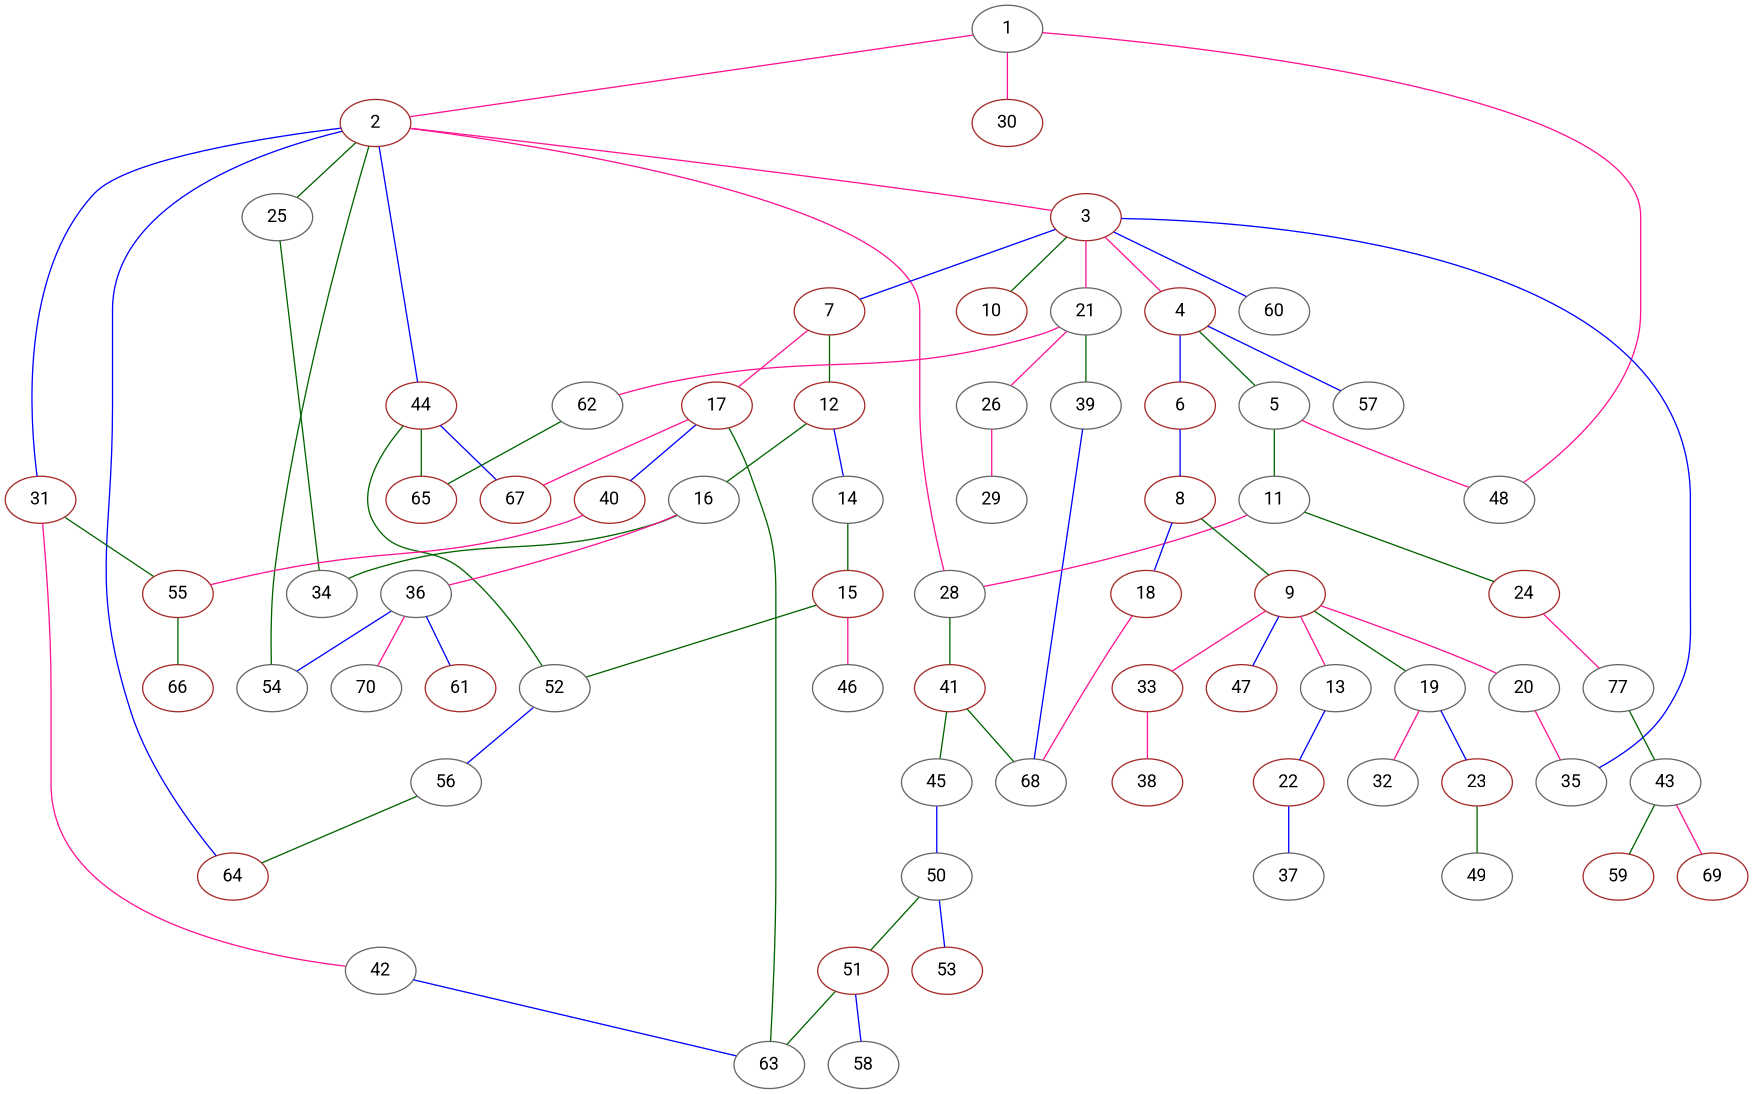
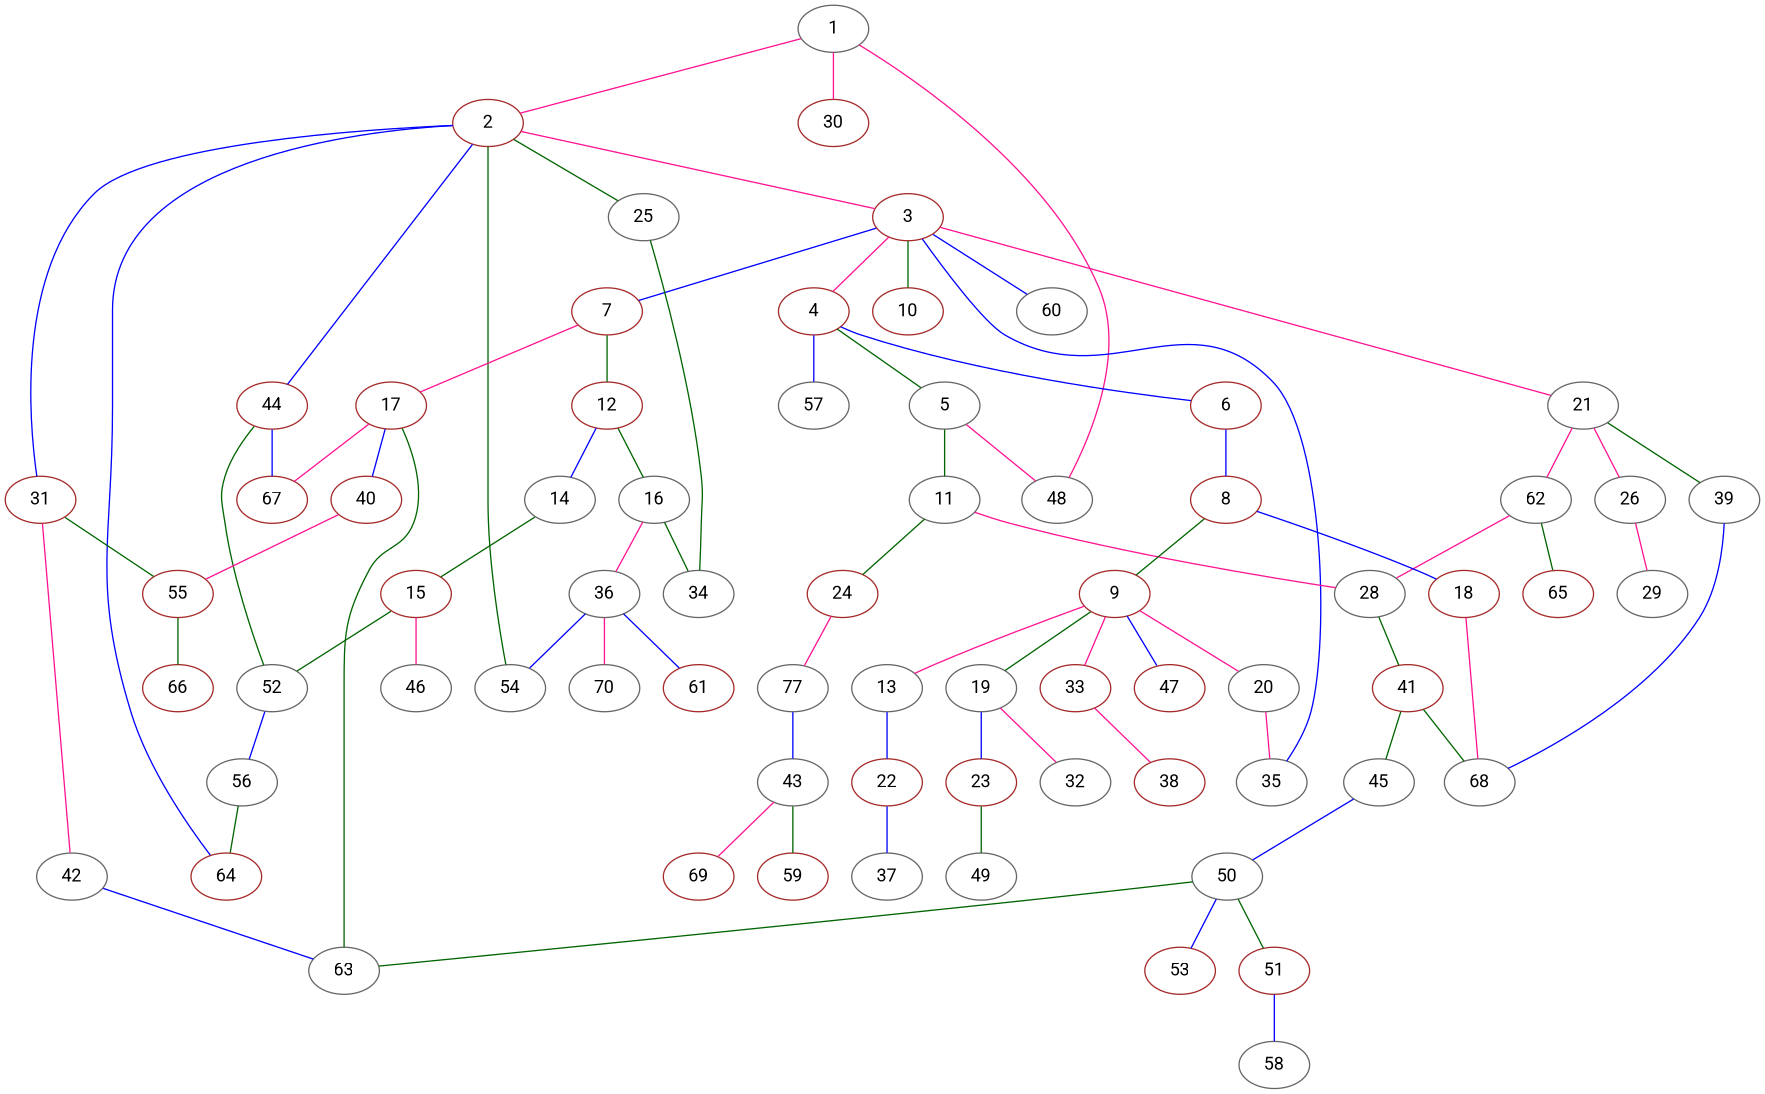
(811, 218) -> (1453, 547)
(421, 453) -> none
(1639, 729) -> (793, 735)
(811, 1018) -> (786, 925)
